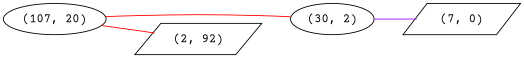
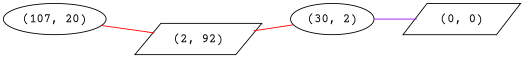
(198, 15) -> (273, 28)
(462, 19) -> (462, 19)
